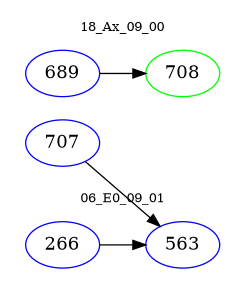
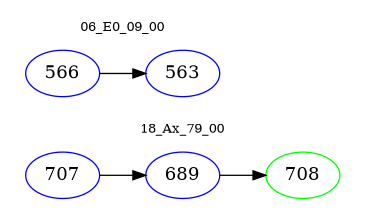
(123, 28) -> (183, 130)
(124, 195) -> (116, 175)
(123, 199) -> (123, 28)
(63, 245) -> (63, 73)
